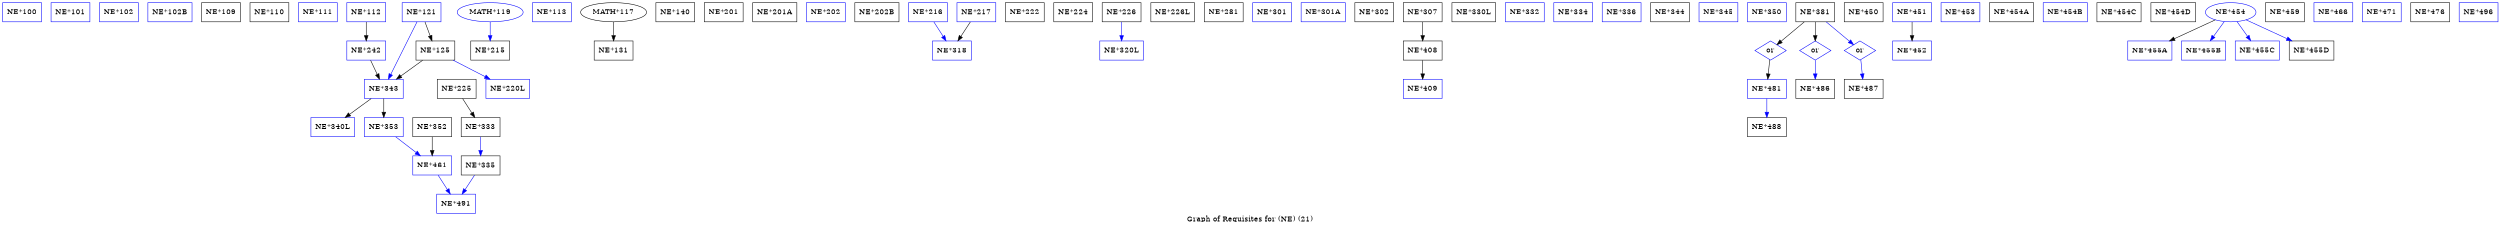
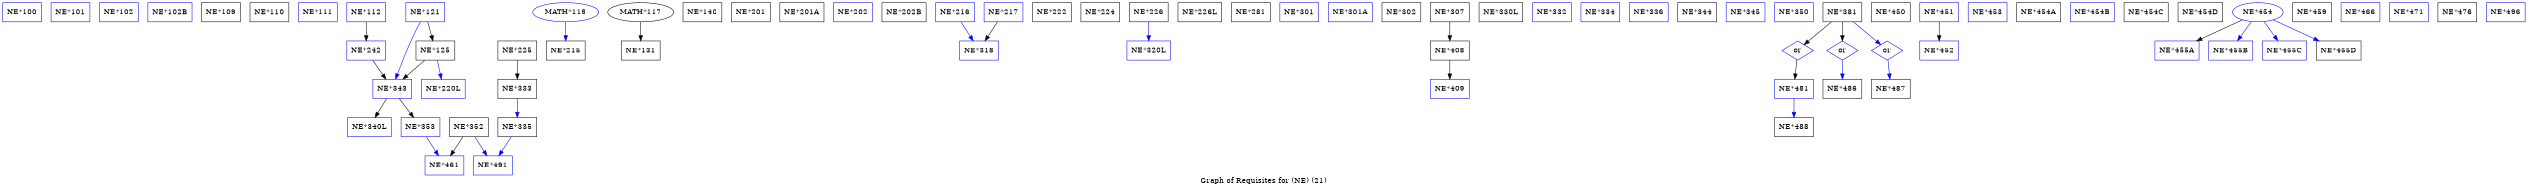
(552, 12) -> none
(443, 182) -> (479, 144)
